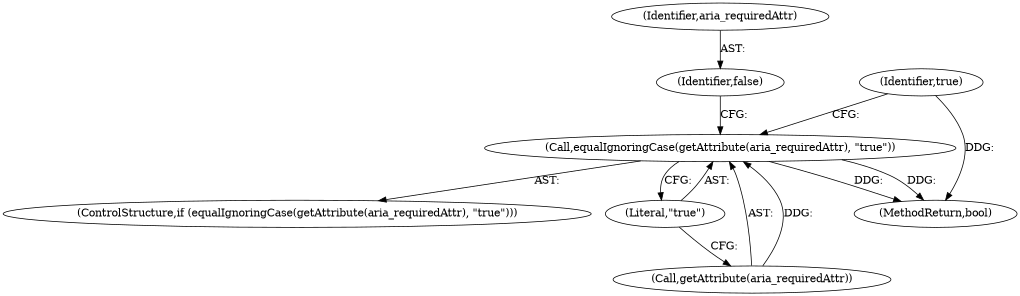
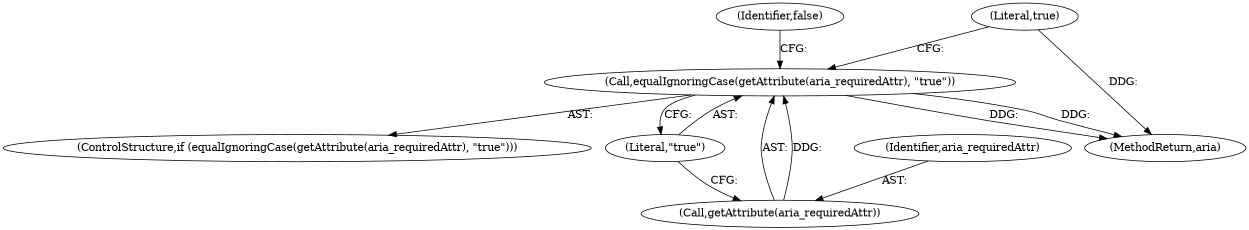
(720, 46) -> (875, 180)
(921, 82) -> (1025, 17)
(936, 214) -> (1165, 148)
